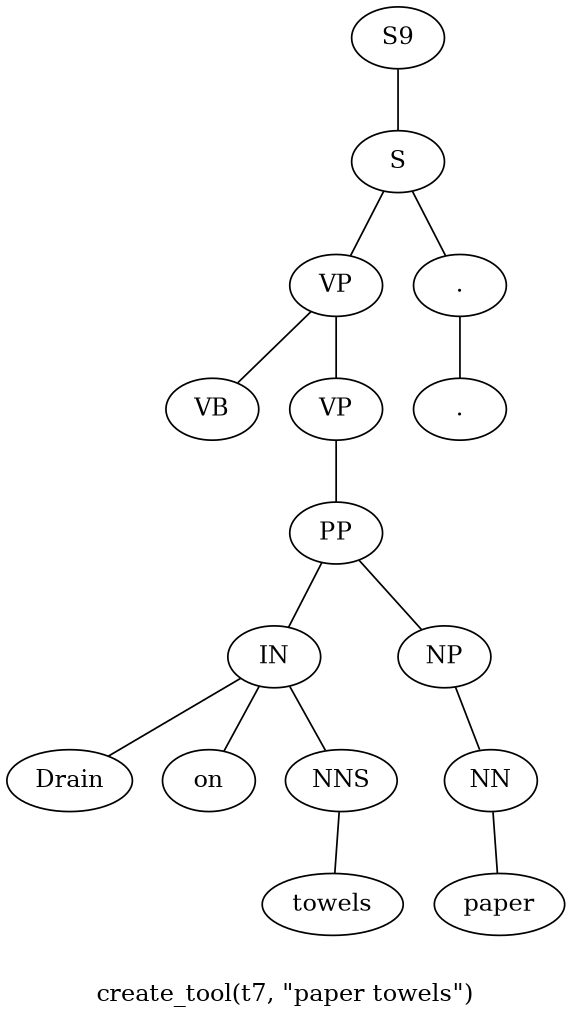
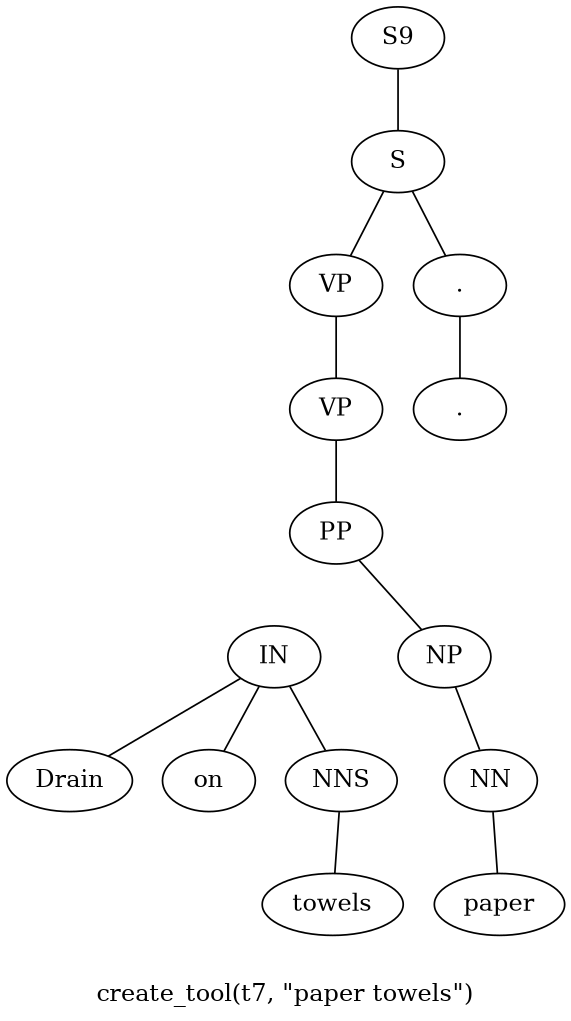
(212, 409) -> none
(305, 595) -> none
